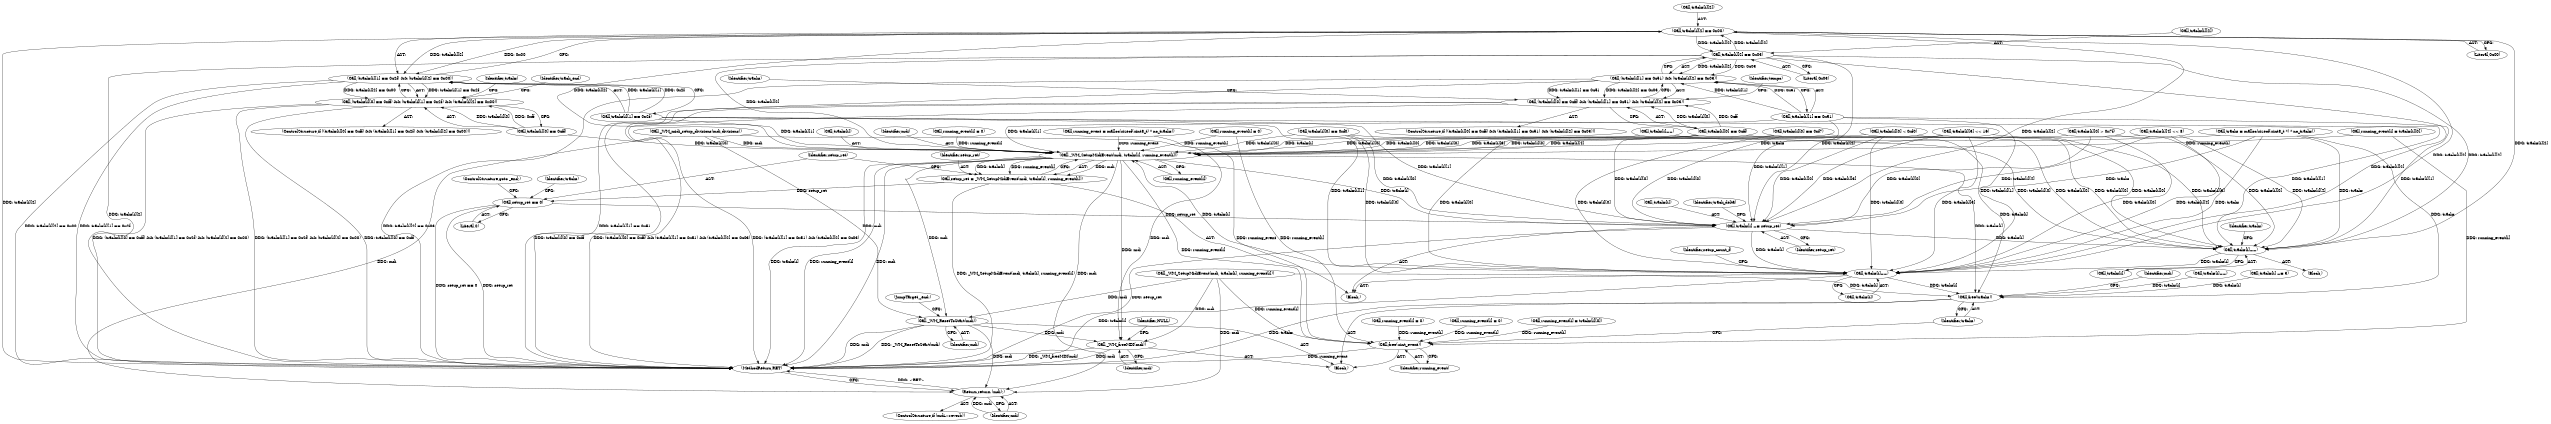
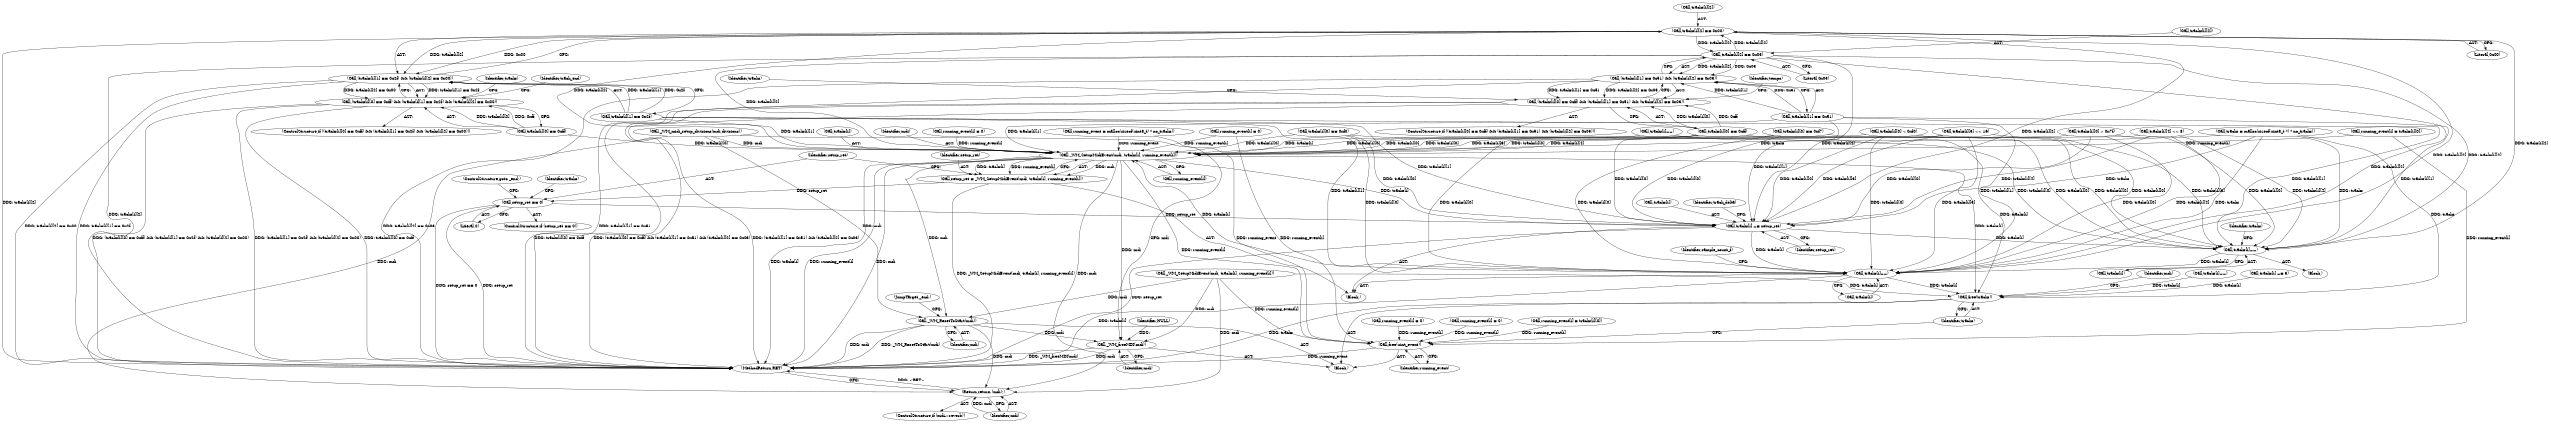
none -> (541, 226)
(1160, 238) -> (1160, 238)
(1707, 250) -> (1707, 250)
(1145, 333) -> (1145, 333)
